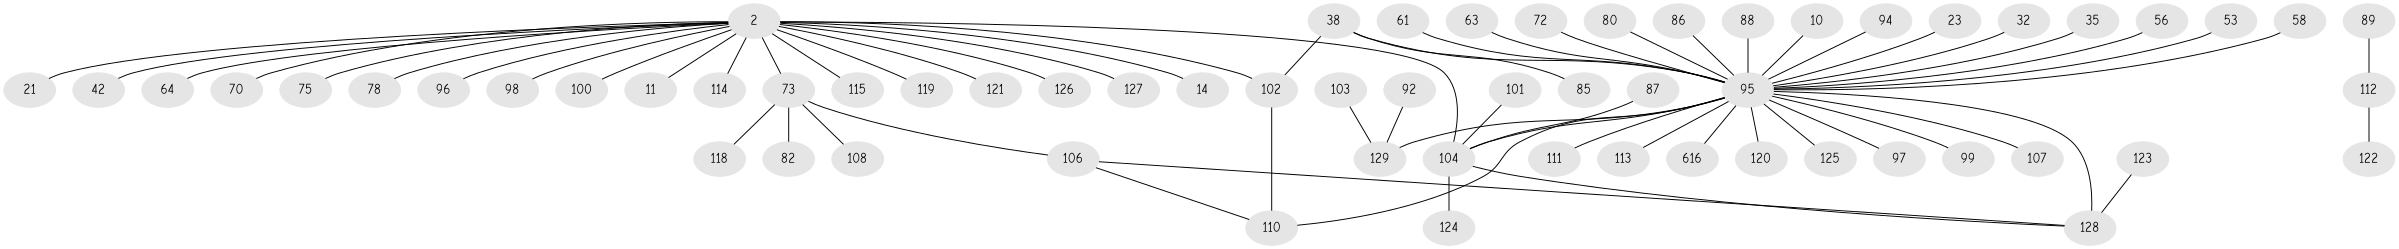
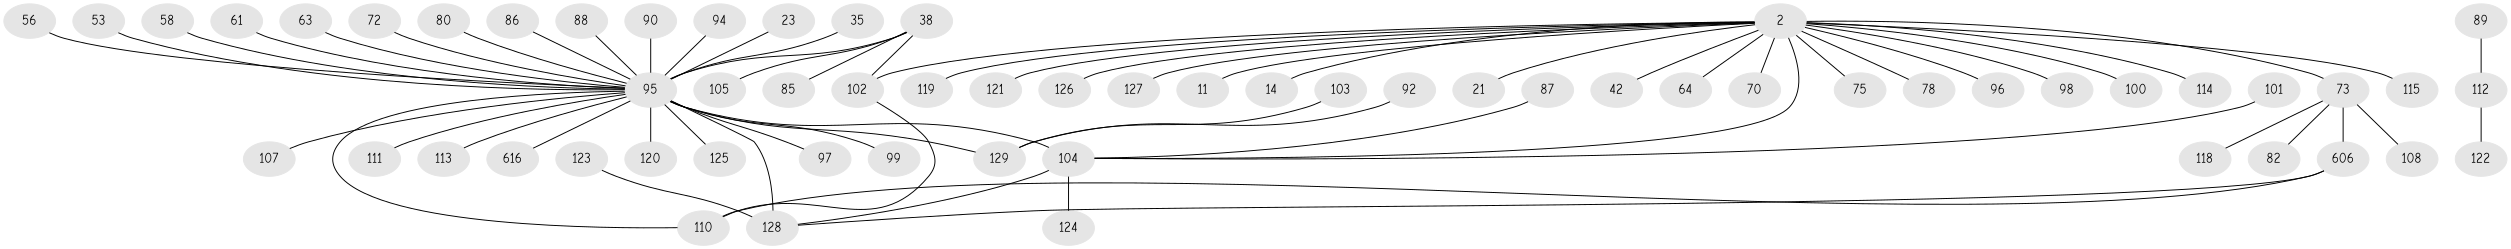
(1817, 21) -> (651, 21)
(2024, 21) -> none
none -> (720, 90)
(1073, 159) -> (2343, 159)
